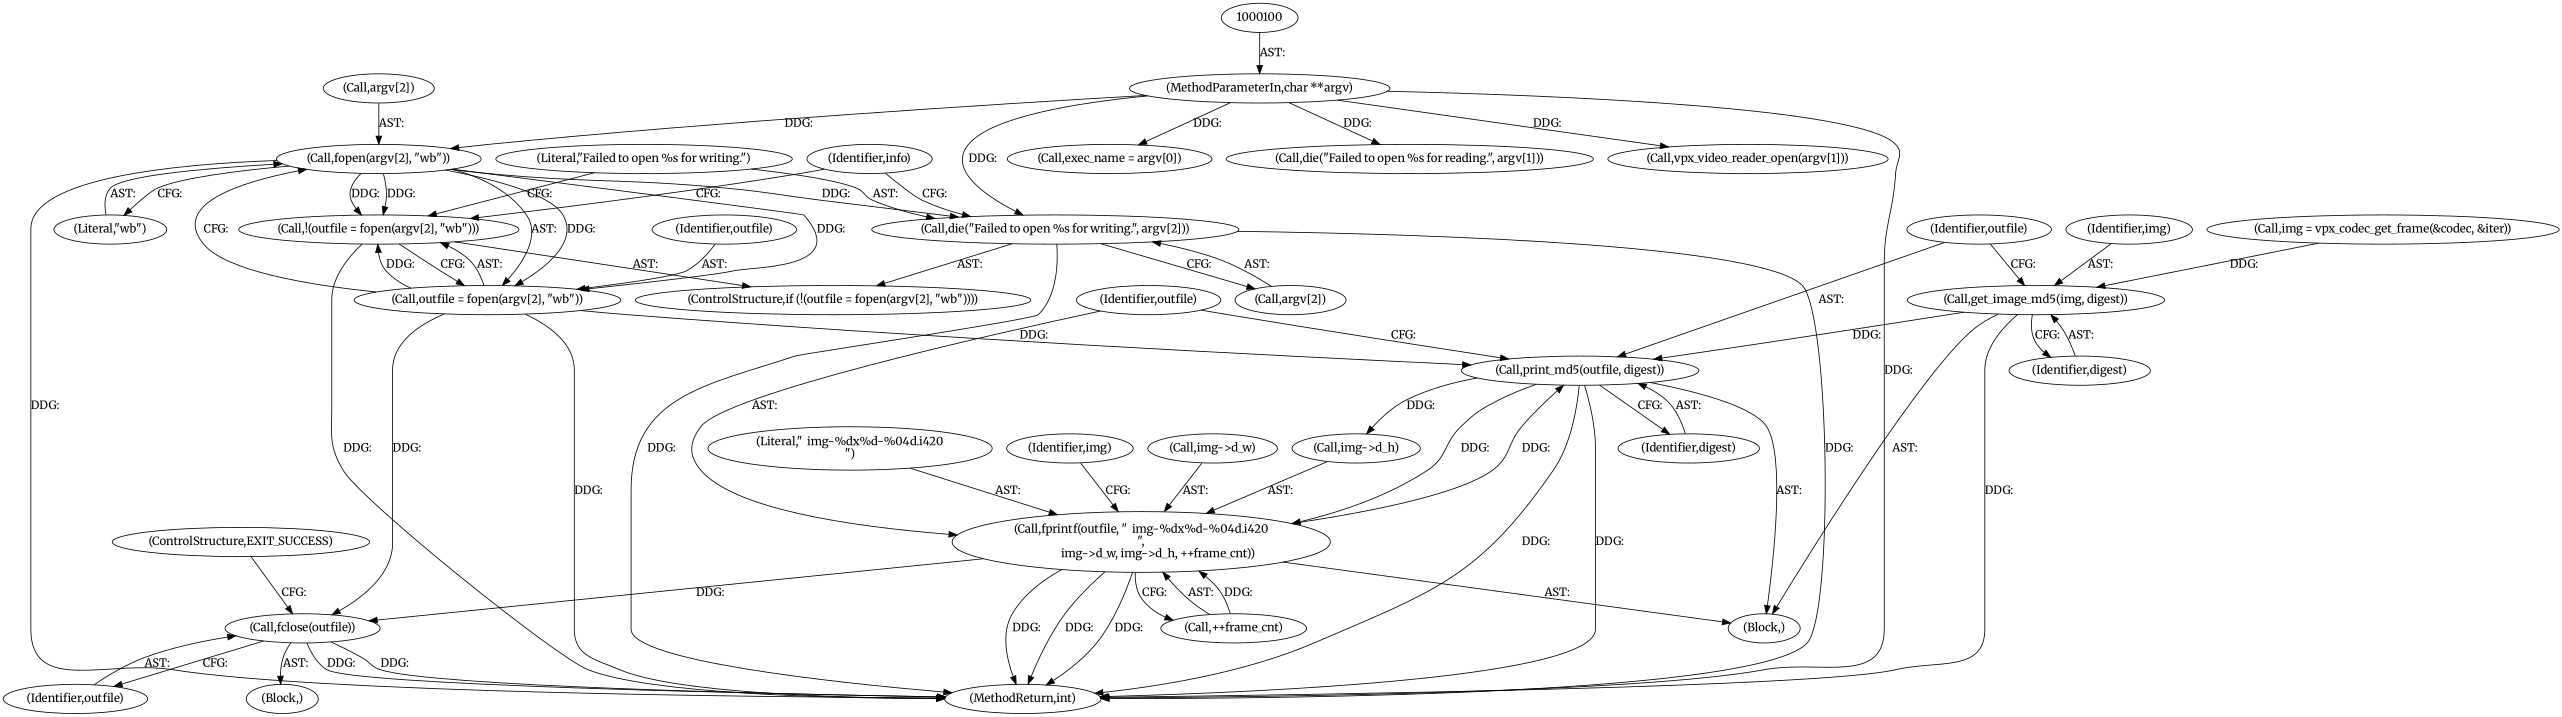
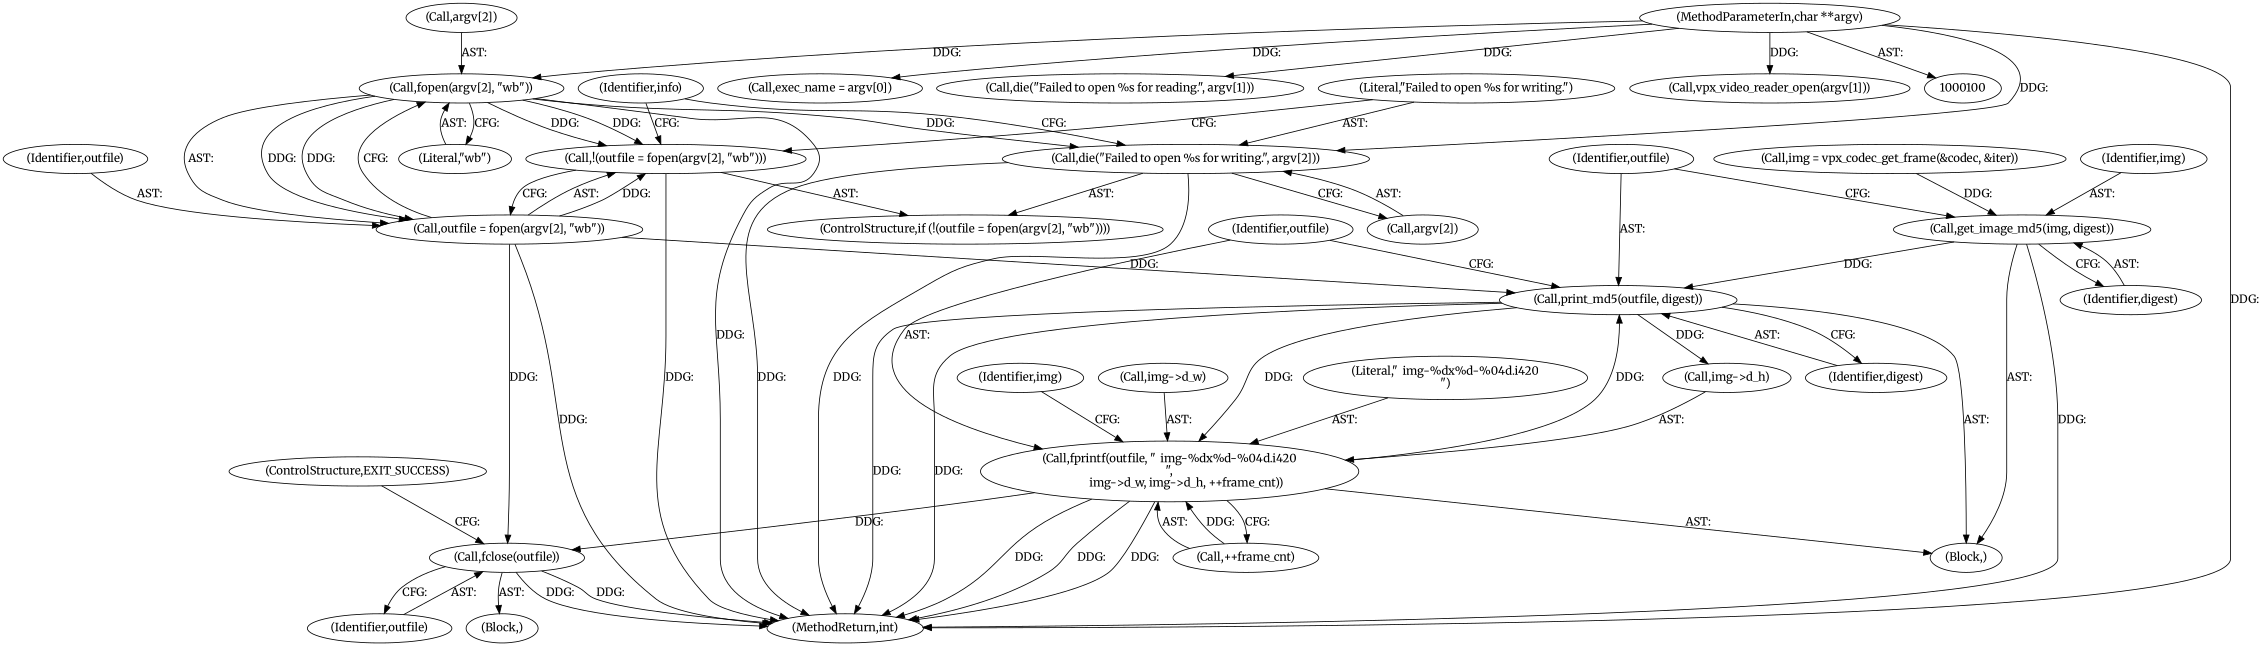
(1260, 49) -> (1867, 53)
